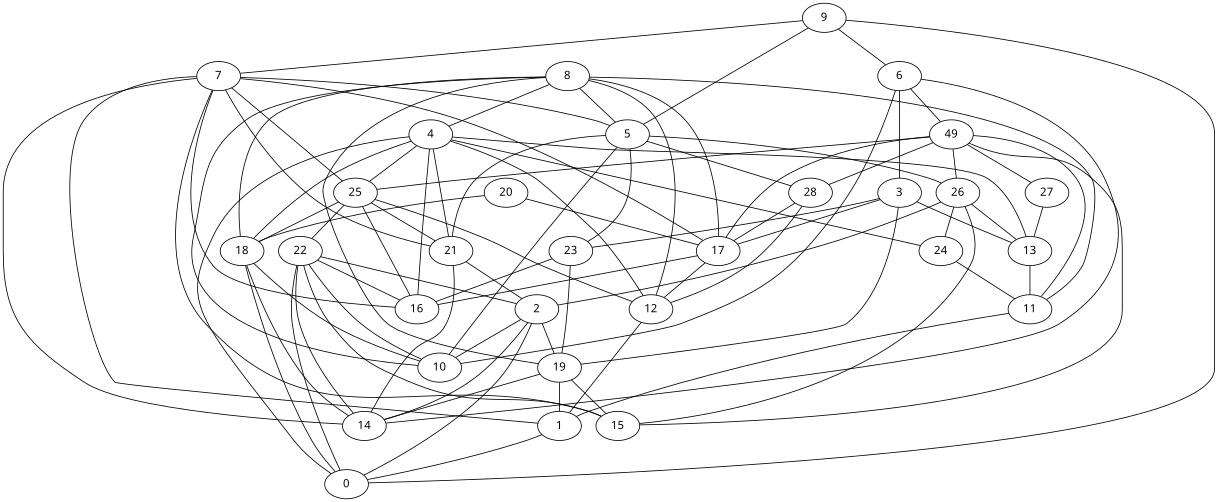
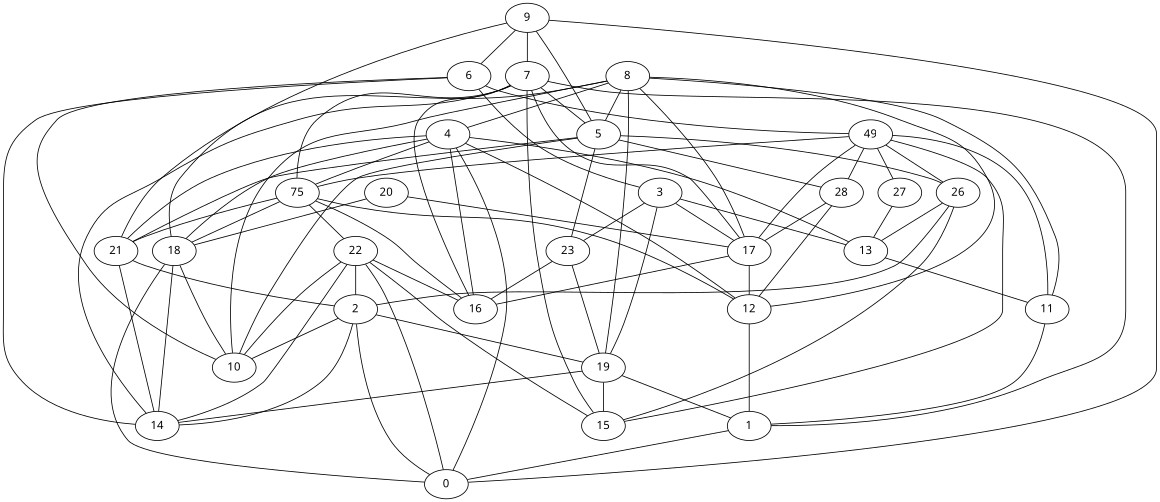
(355, 193) -> (297, 193)
(314, 198) -> (293, 96)
(941, 251) -> none
